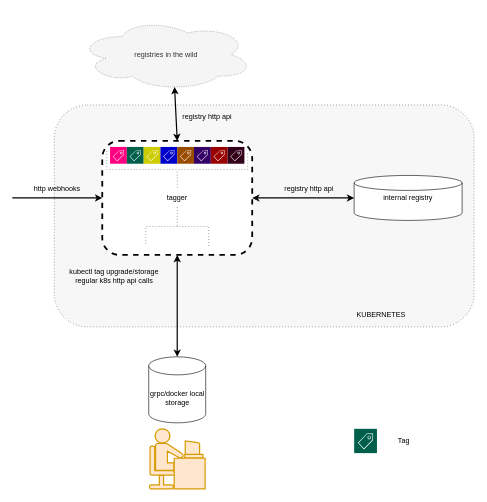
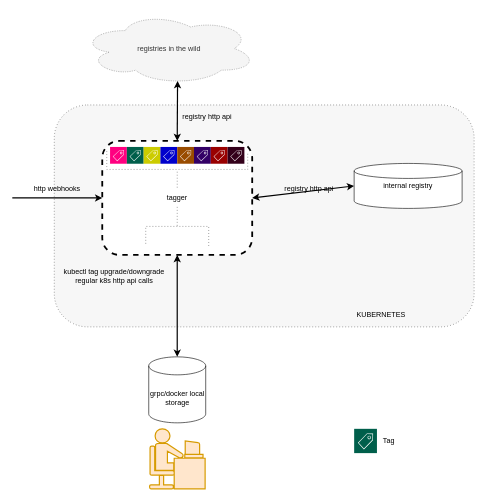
(166, 54) -> (169, 48)
(408, 198) -> (408, 186)
(114, 276) -> (114, 276)
(404, 441) -> (389, 441)
